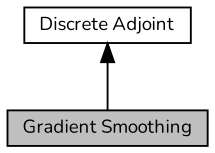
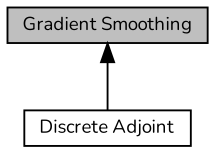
(108, 86) -> (108, 86)
